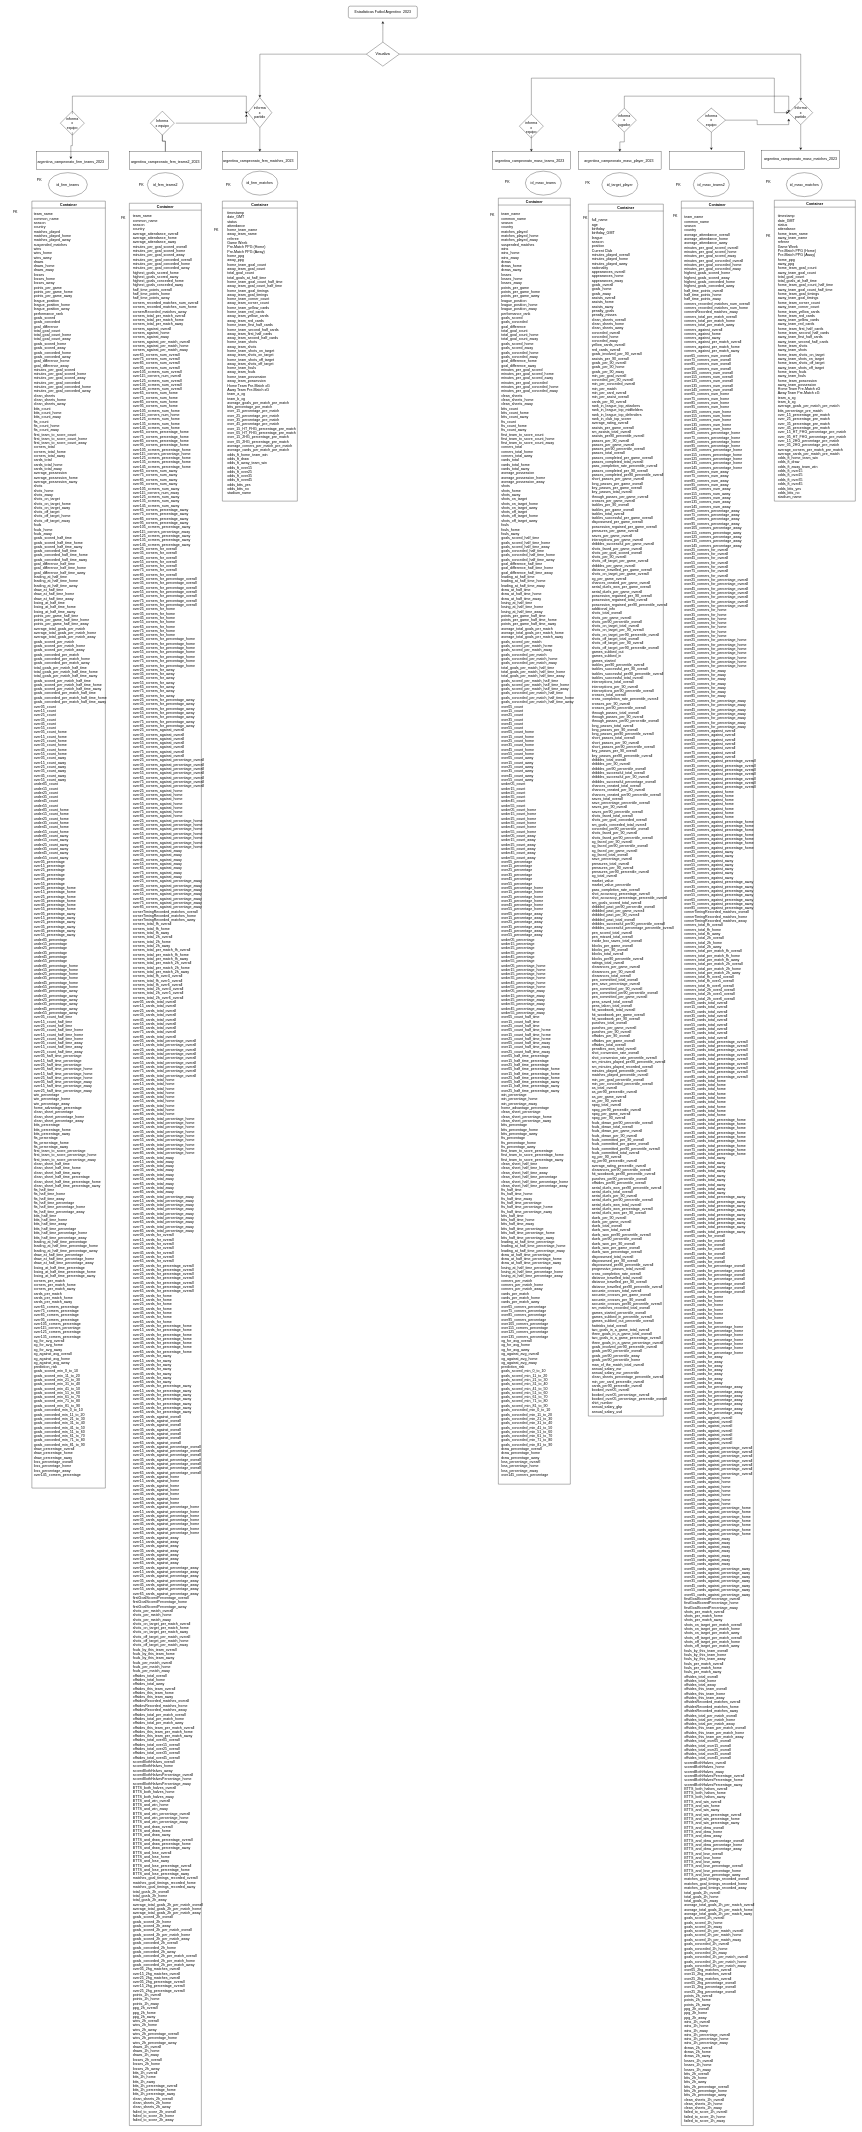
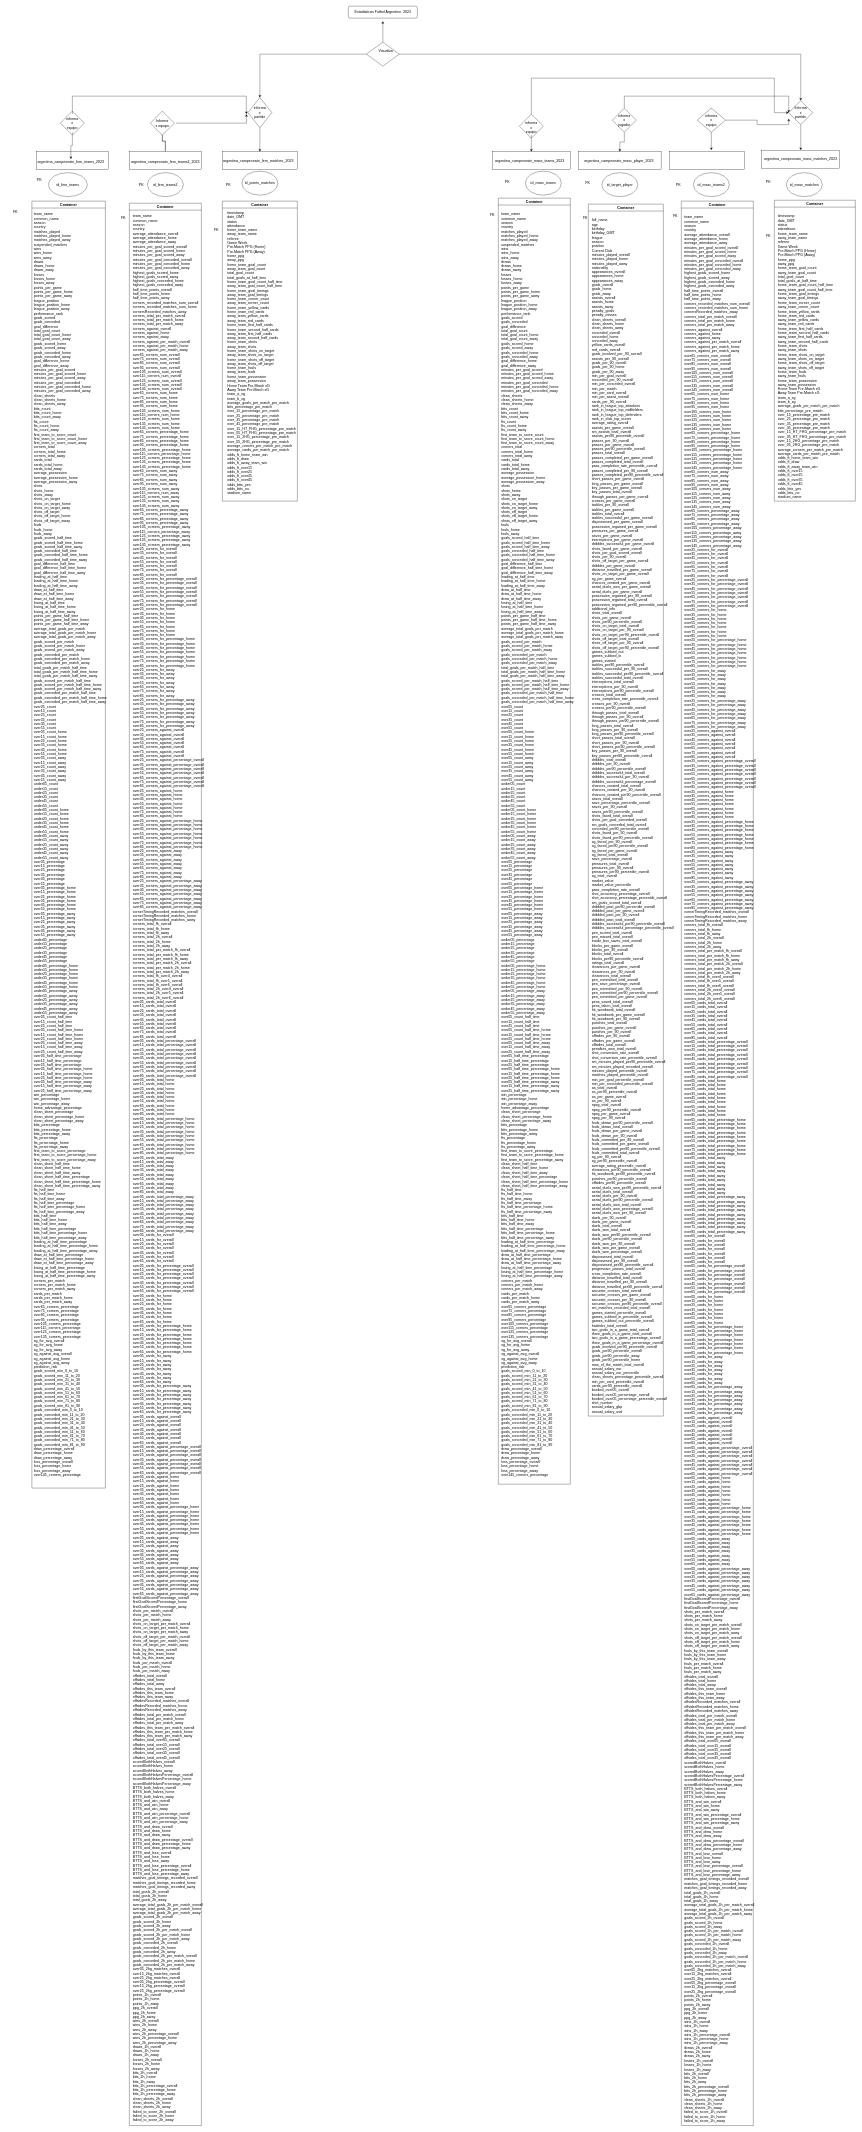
(383, 54) -> (386, 51)
(260, 183) -> (260, 183)
